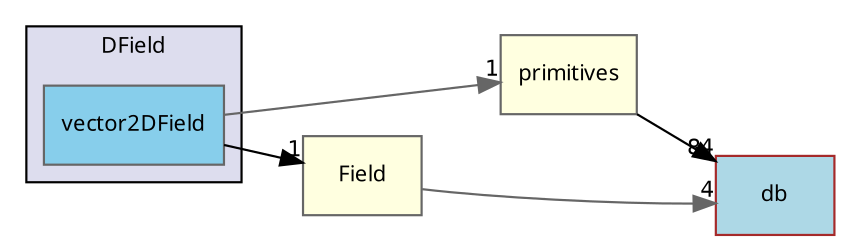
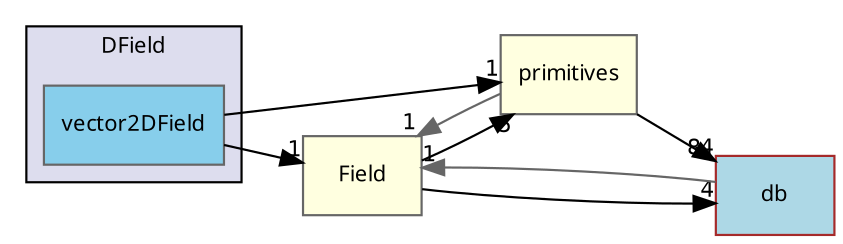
(351, 100) -> (351, 100)
none -> (468, 109)
none -> (458, 144)
none -> (580, 171)
(558, 200) -> (558, 200)
